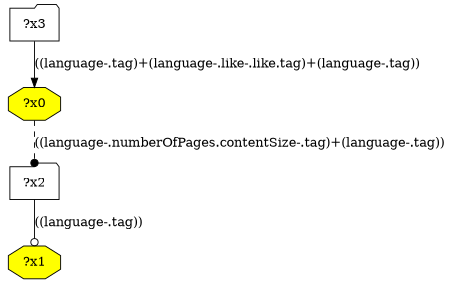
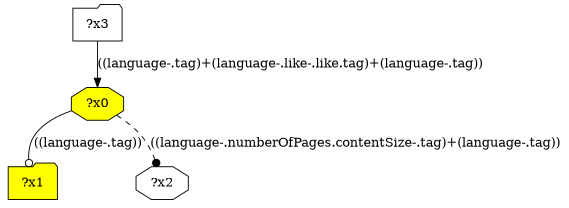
(34, 183) -> (162, 183)
(34, 219) -> (41, 128)
(34, 262) -> (33, 183)
